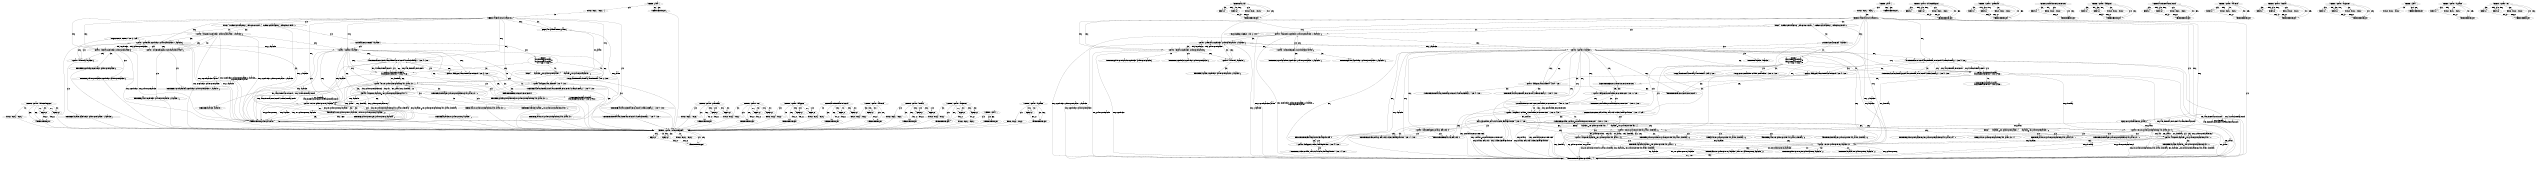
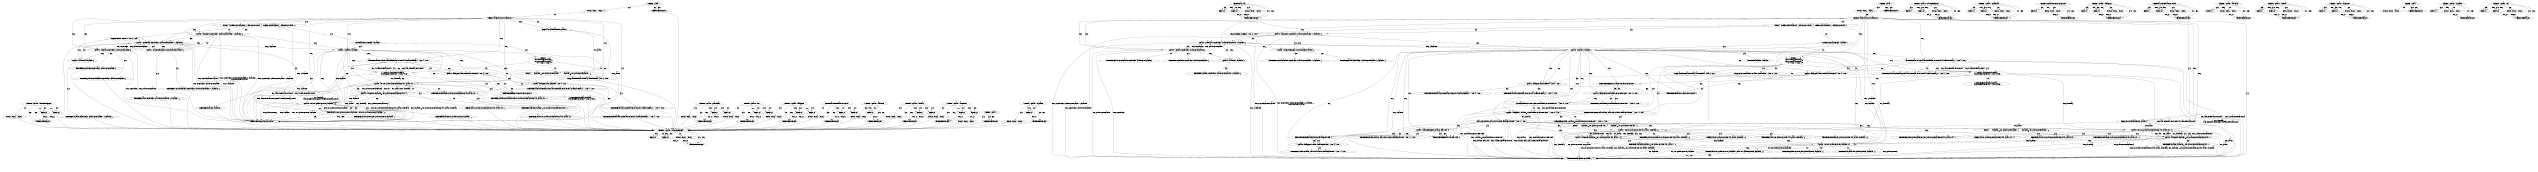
none -> (1443, 134)
none -> (1376, 136)
